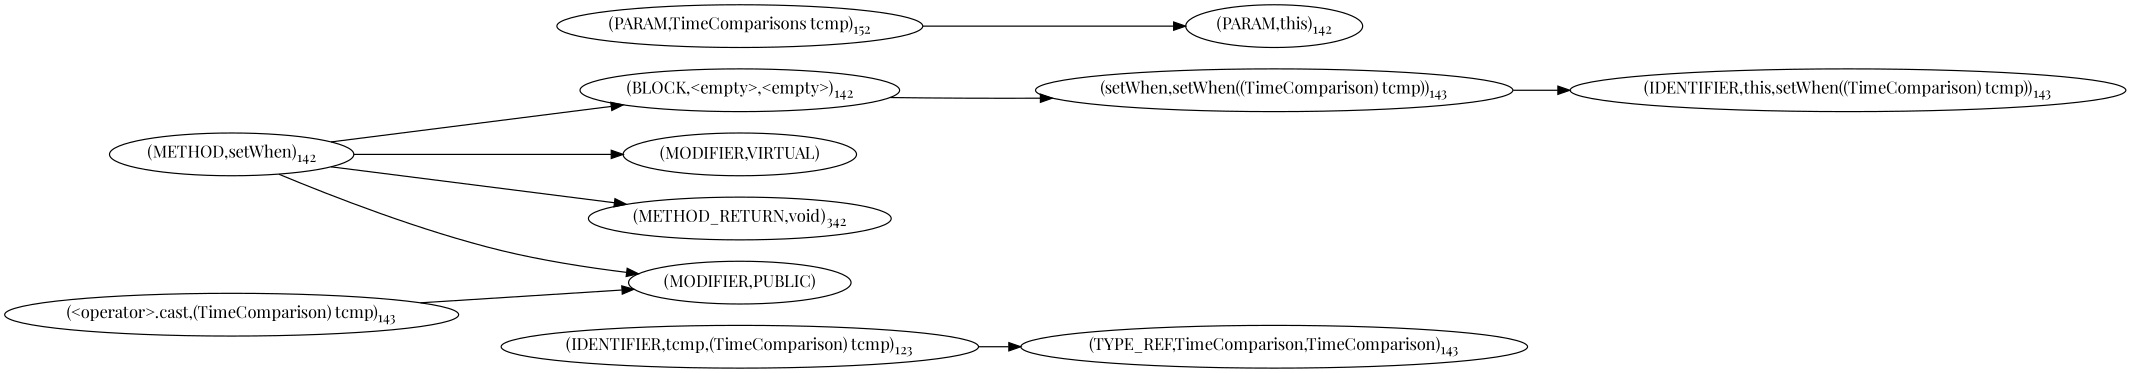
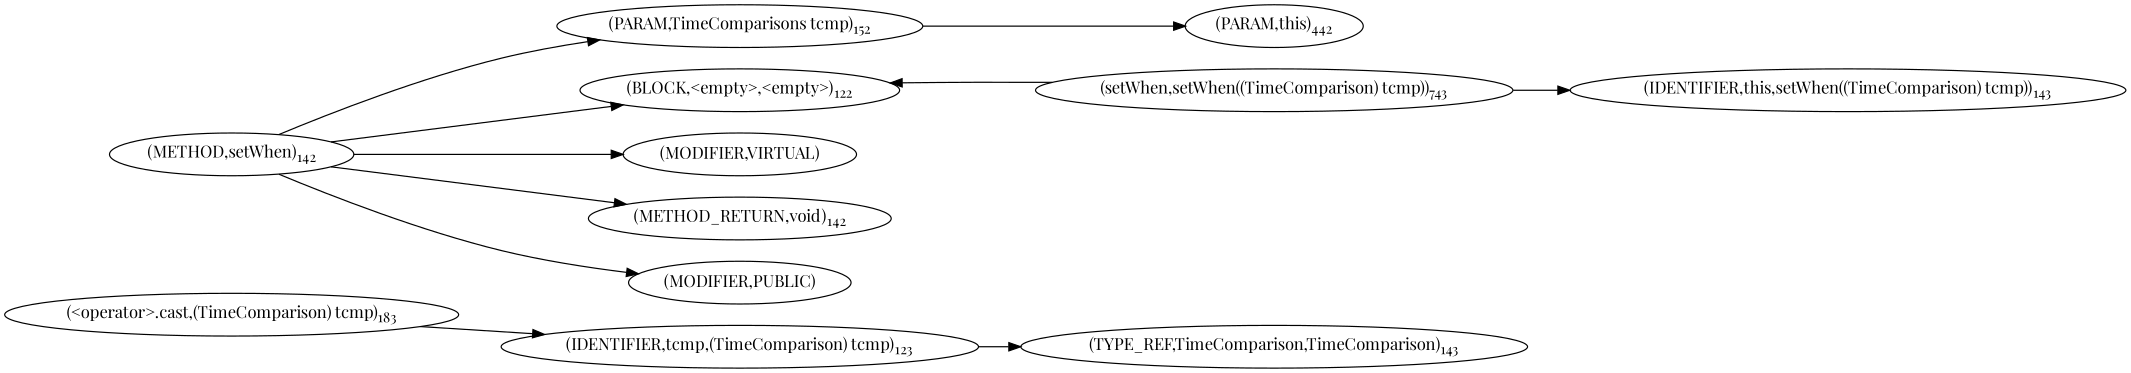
(1322, 24) -> (1322, 24)
none -> (431, 78)
(844, 88) -> (844, 88)
(1439, 88) -> (1439, 88)
(965, 98) -> (977, 82)
(837, 217) -> (837, 217)
(521, 296) -> (477, 330)
(387, 313) -> (387, 313)
